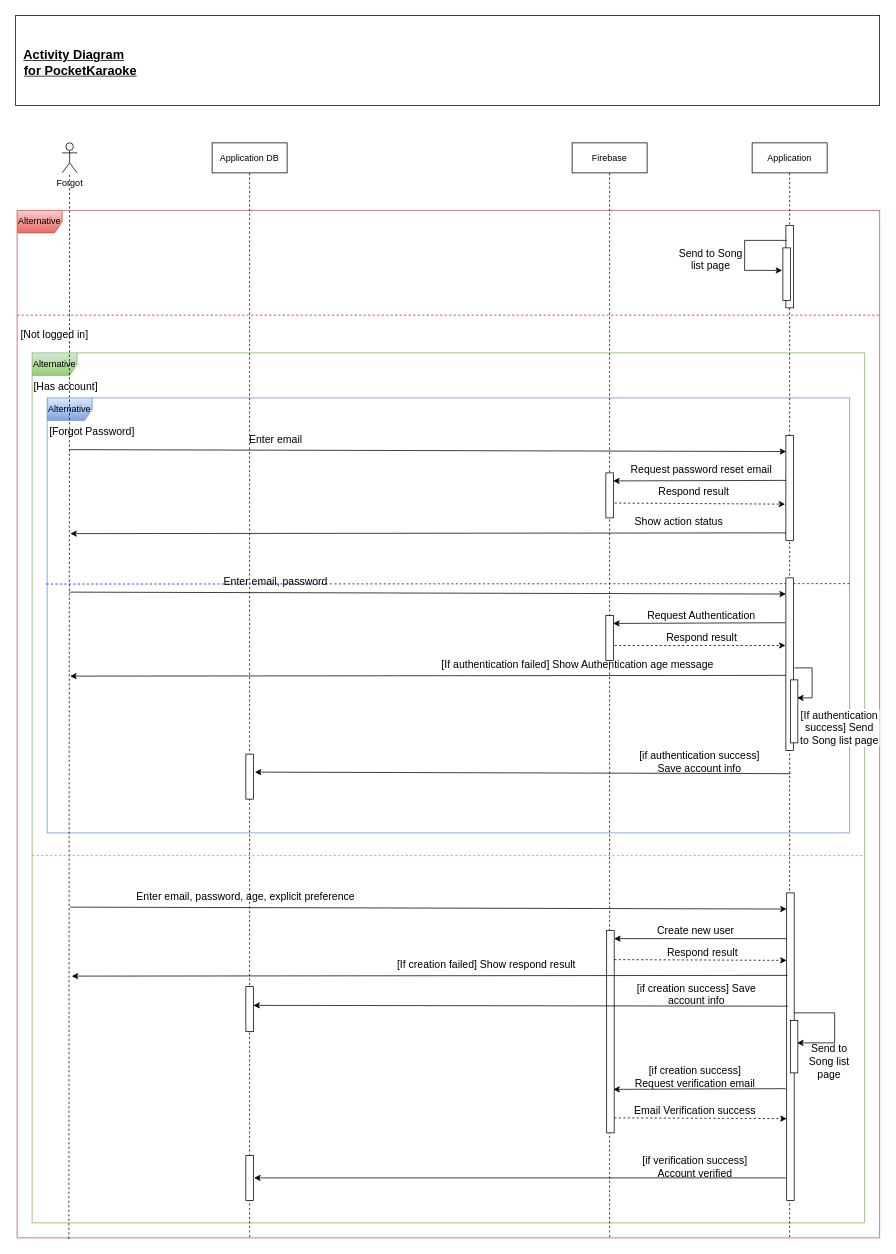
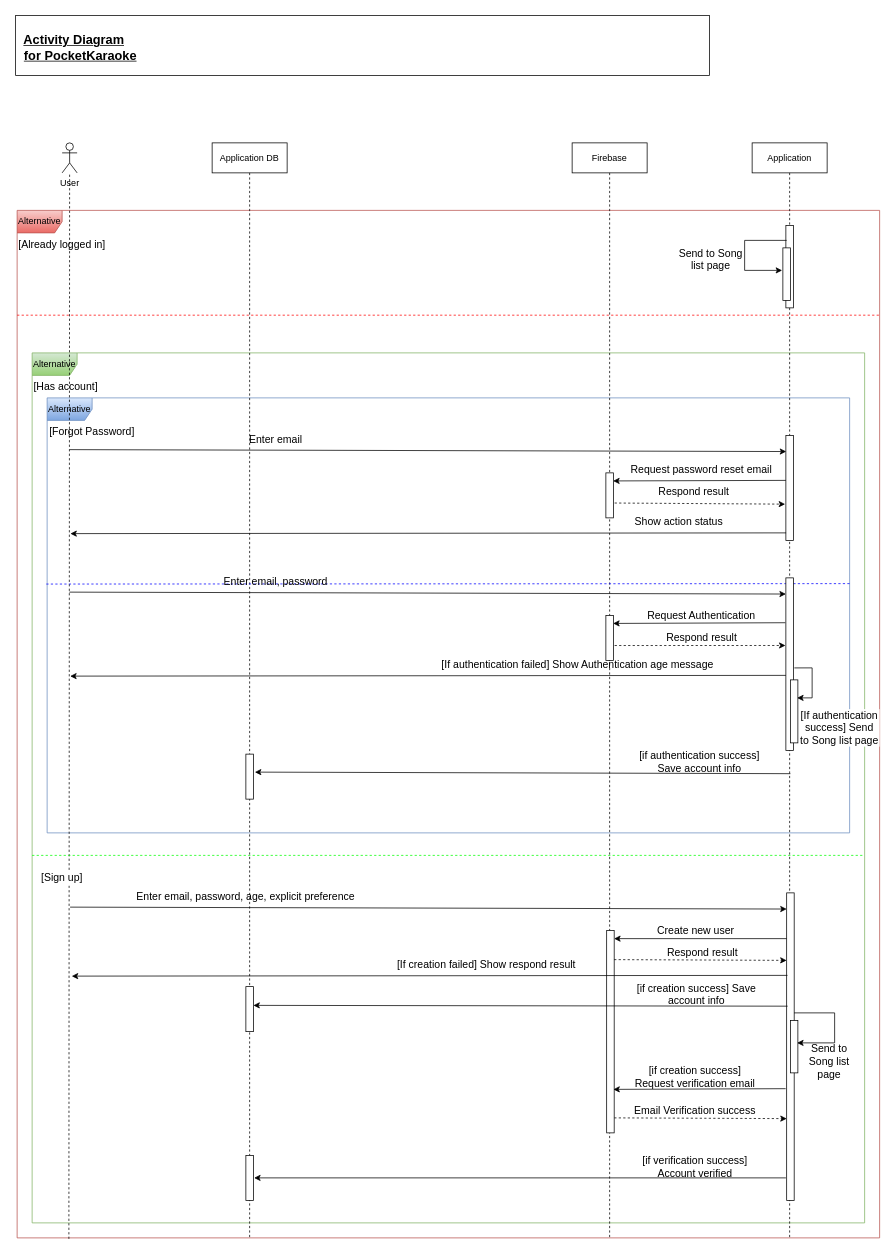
(447, 60) -> (362, 45)
(70, 184) -> (70, 184)
none -> (62, 244)
(54, 334) -> none
none -> (62, 878)
